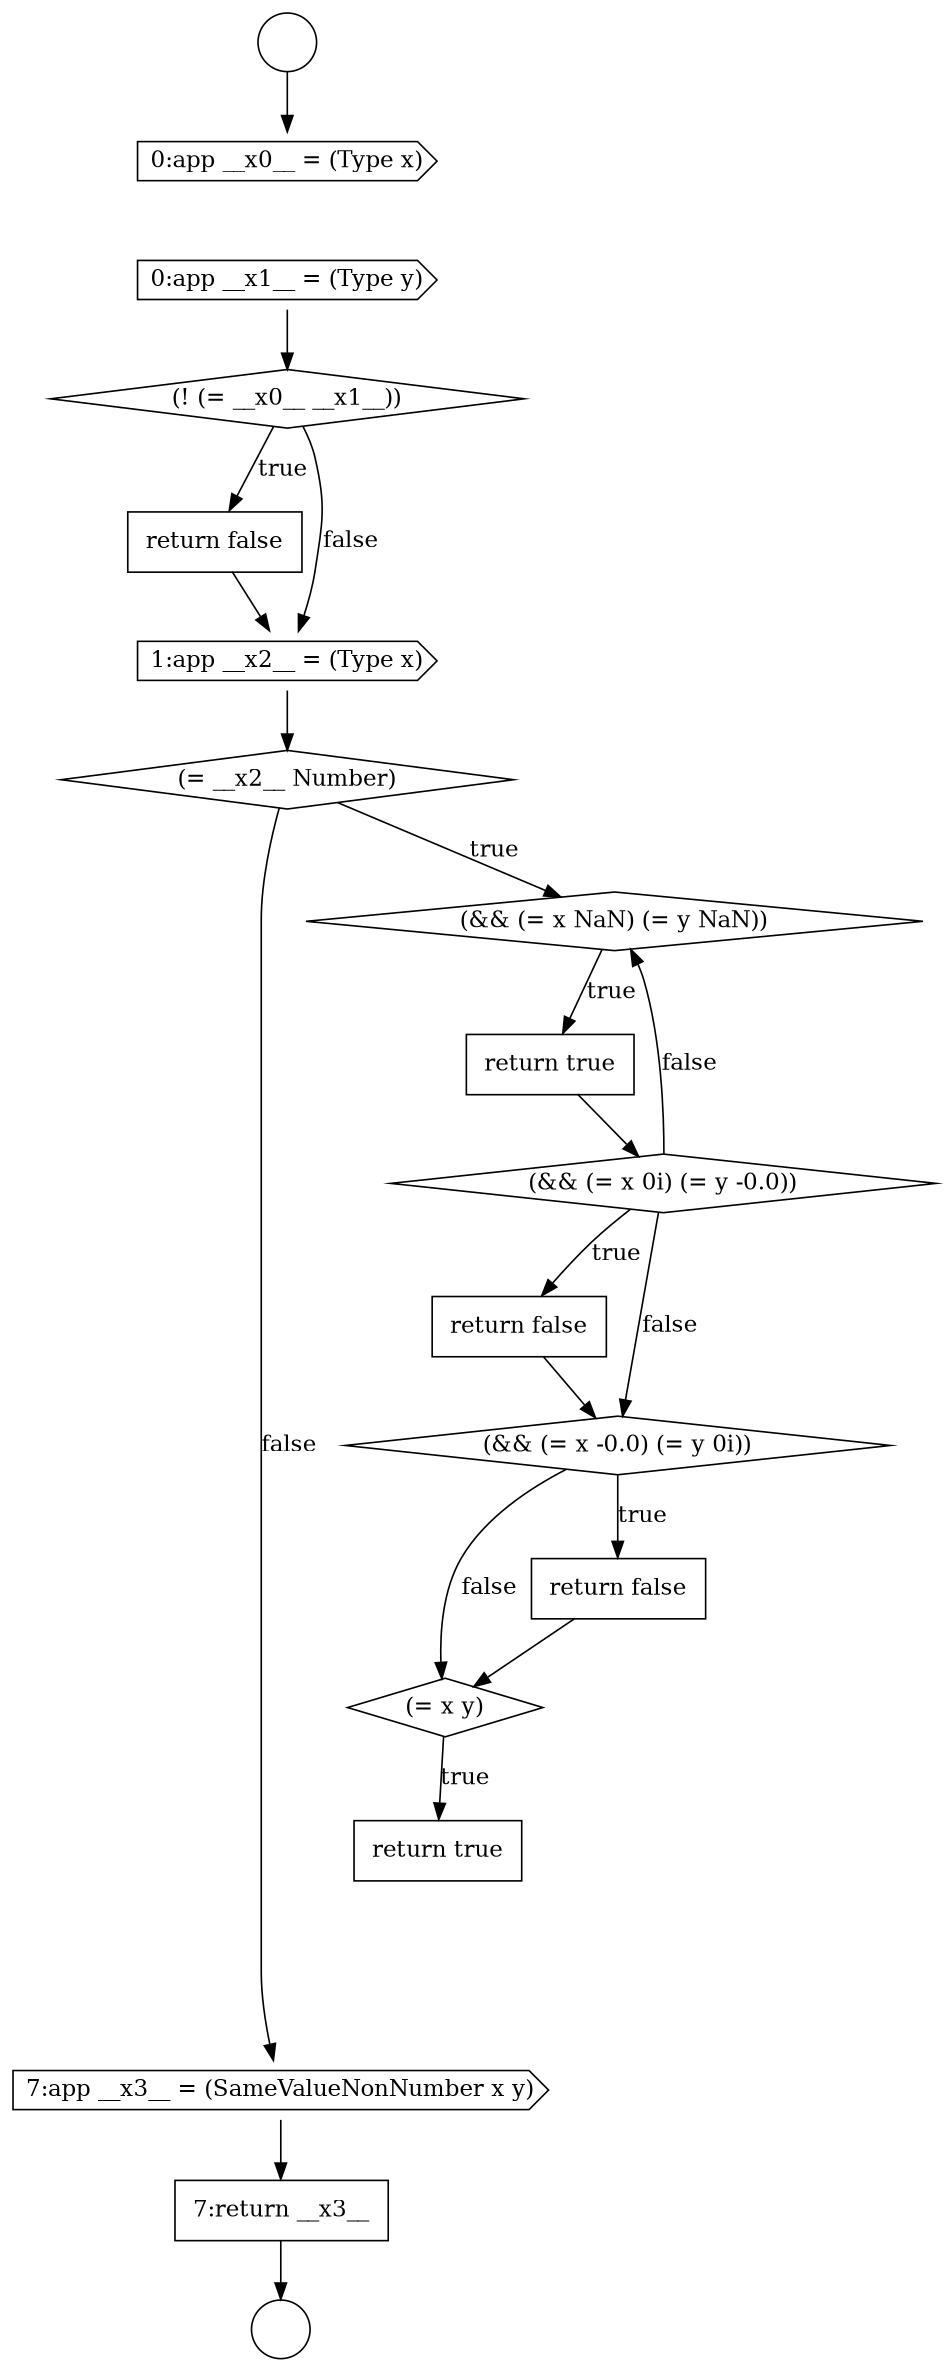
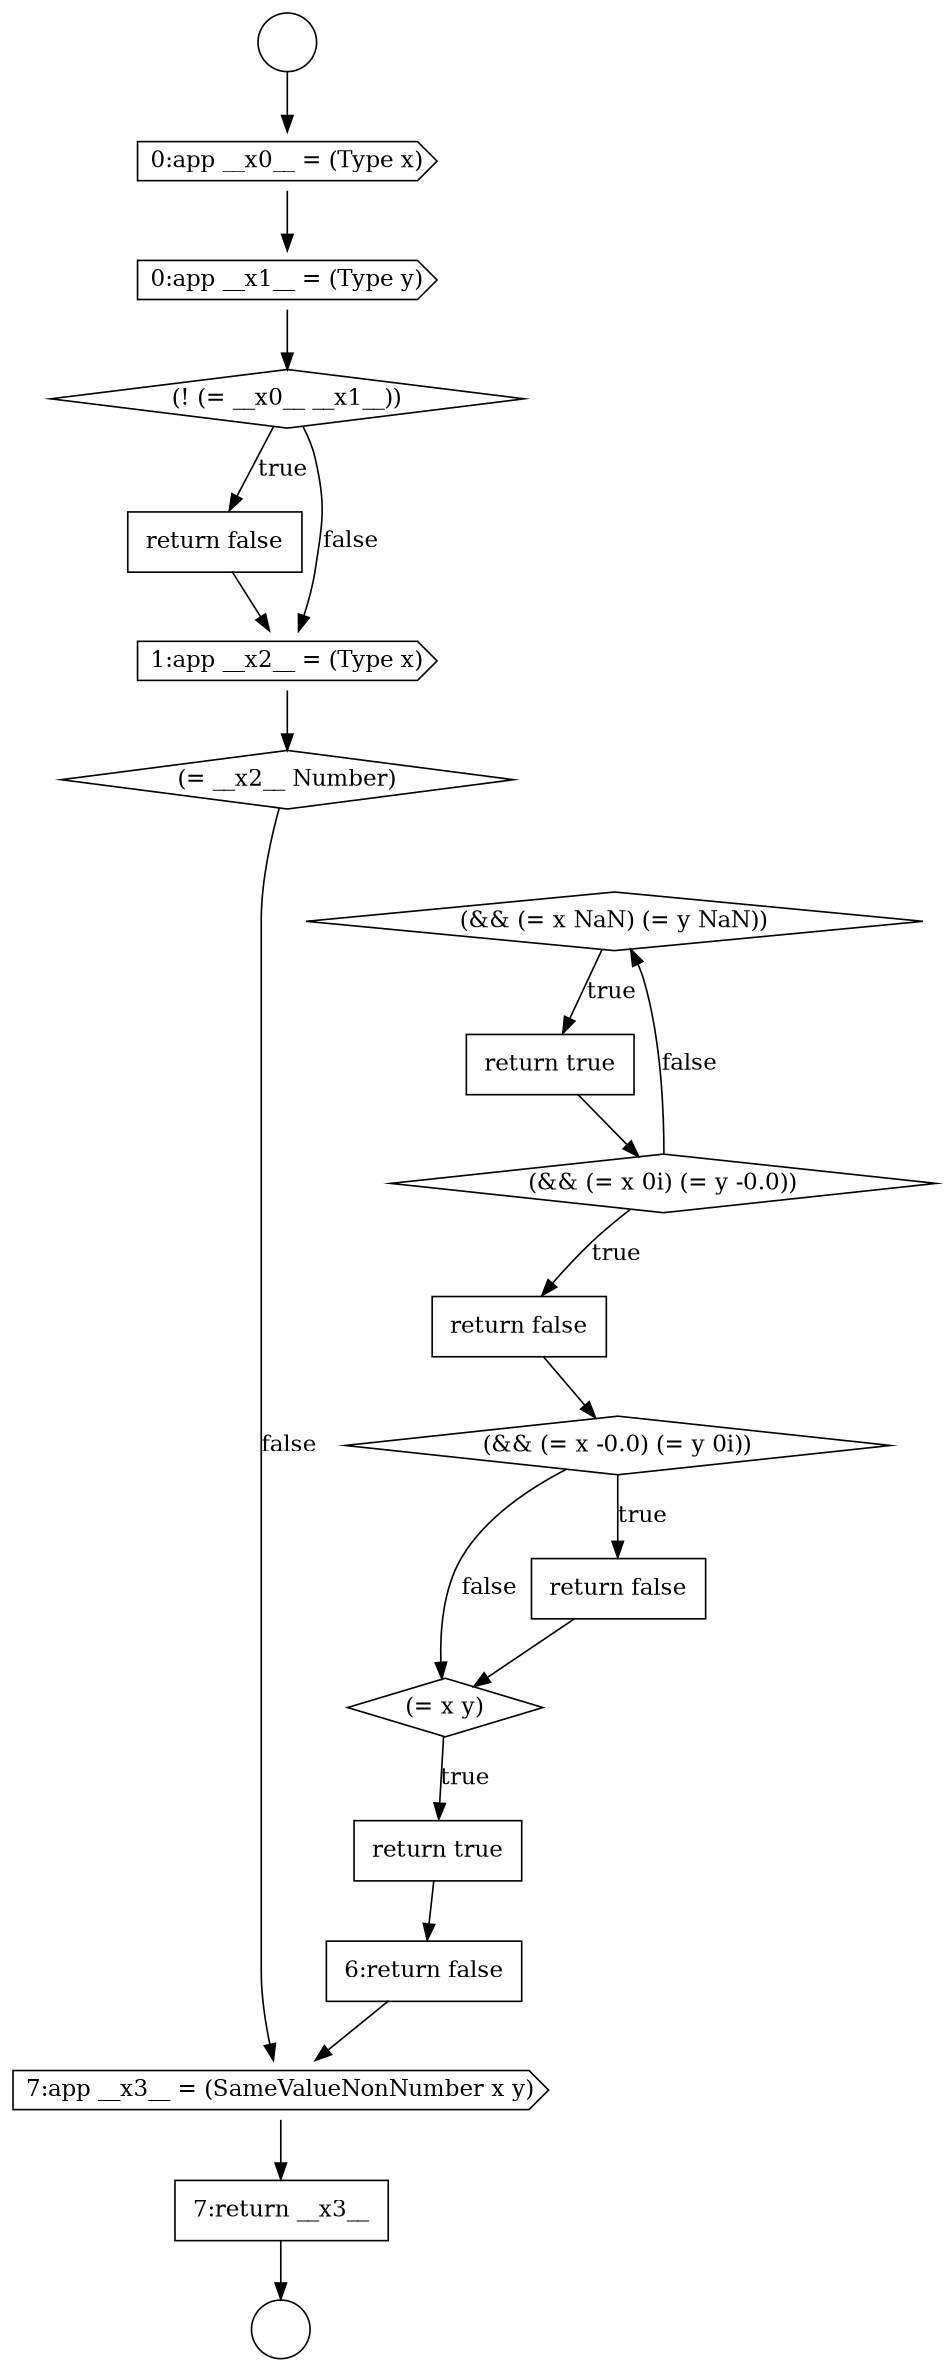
none -> (287, 213)
(442, 847) -> none
(642, 1306) -> none
none -> (424, 1970)
